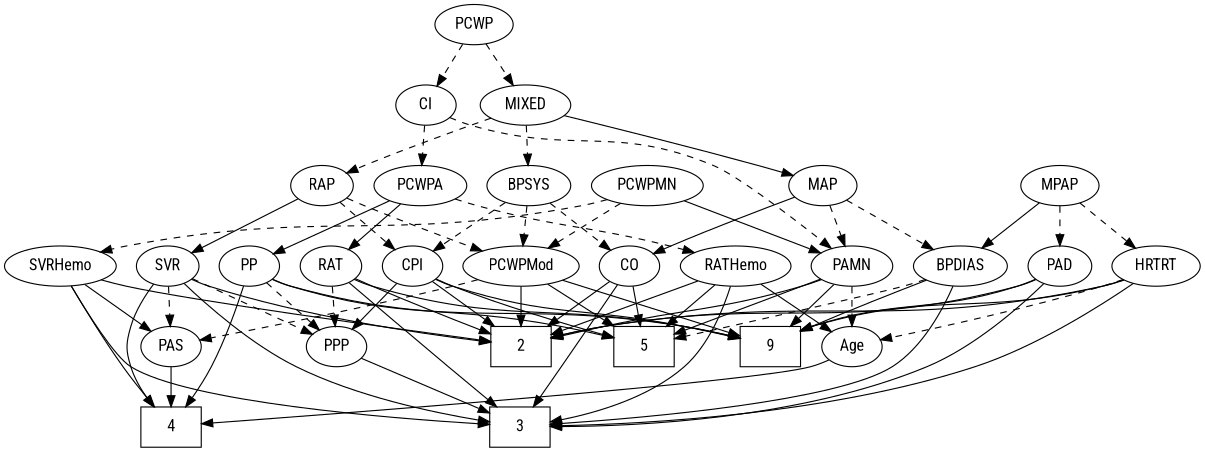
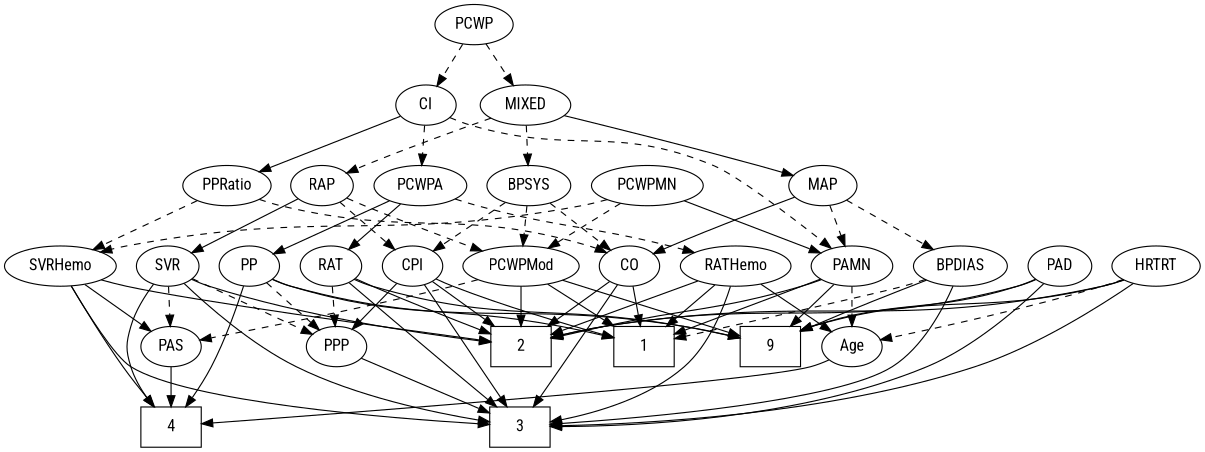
none -> (227, 186)
(1060, 186) -> none
(529, 305) -> (466, 347)
(644, 347) -> (644, 347)
